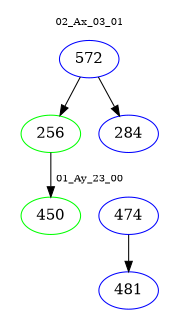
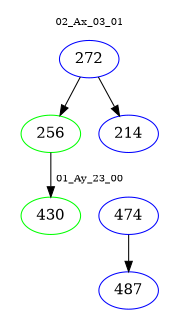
(89, 59) -> (89, 59)
(129, 134) -> (129, 134)
(51, 216) -> (51, 216)
(129, 290) -> (129, 290)
